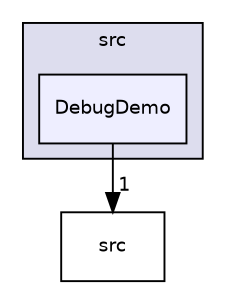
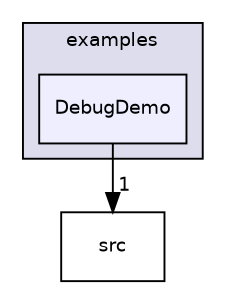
(113, 41) -> (113, 41)
